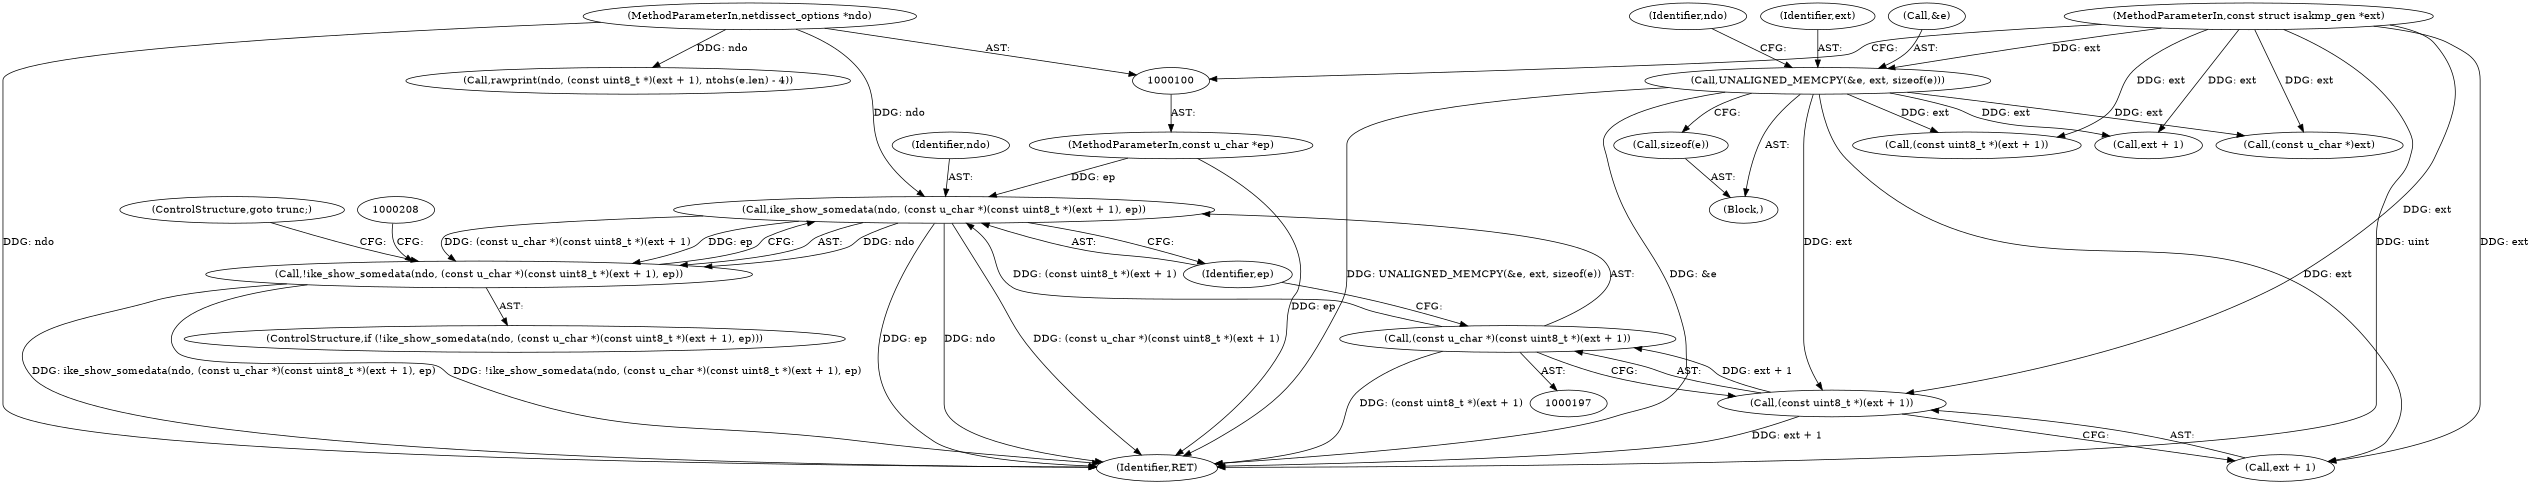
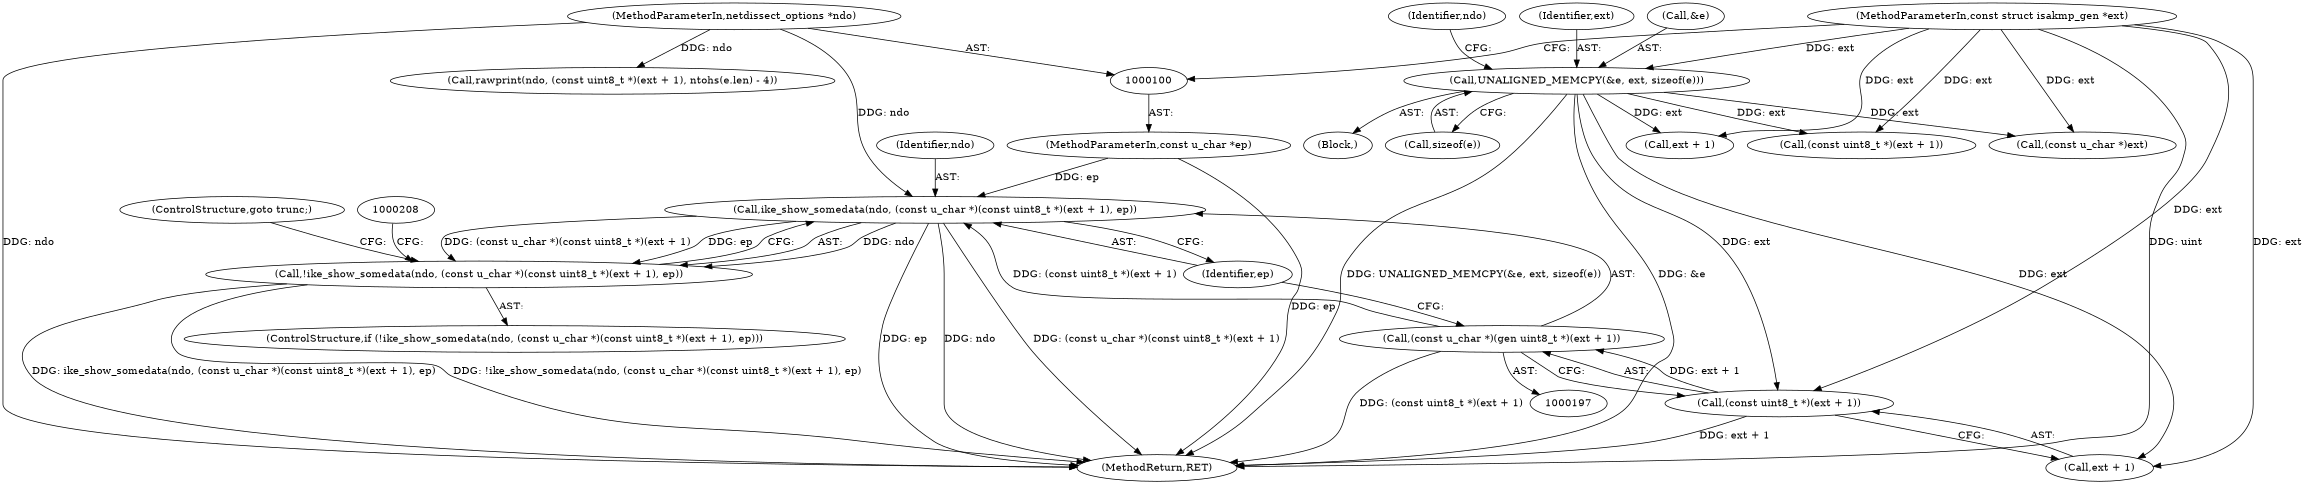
(1705, 176) -> (1437, 105)
(1508, 339) -> (1502, 339)
(1157, 468) -> (1157, 468)
